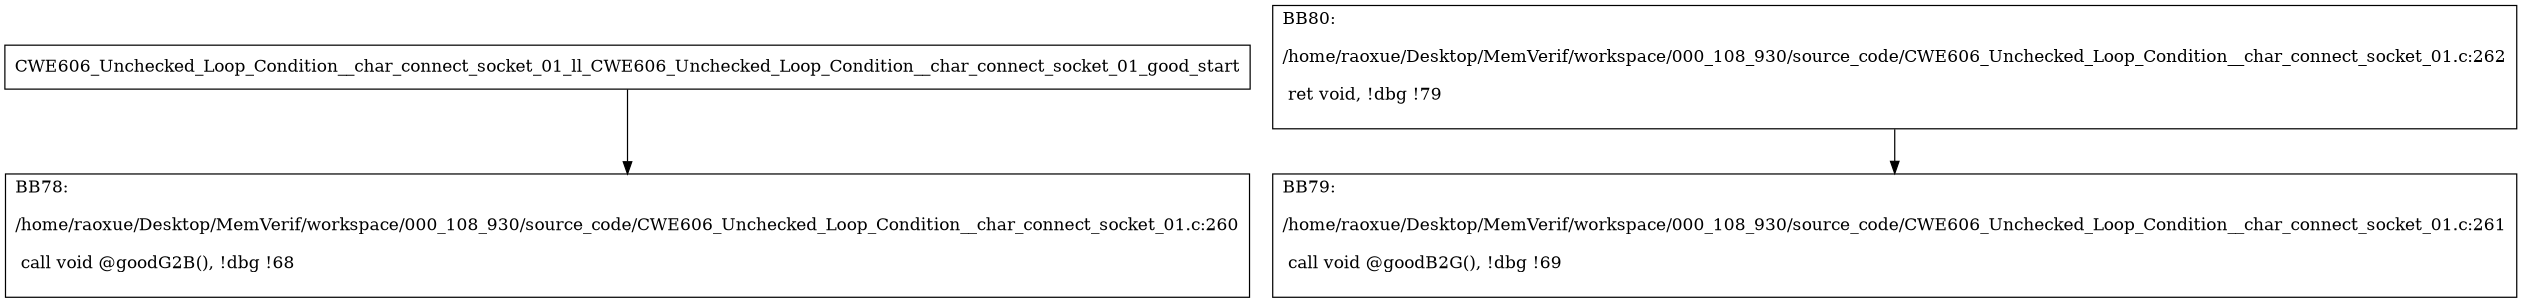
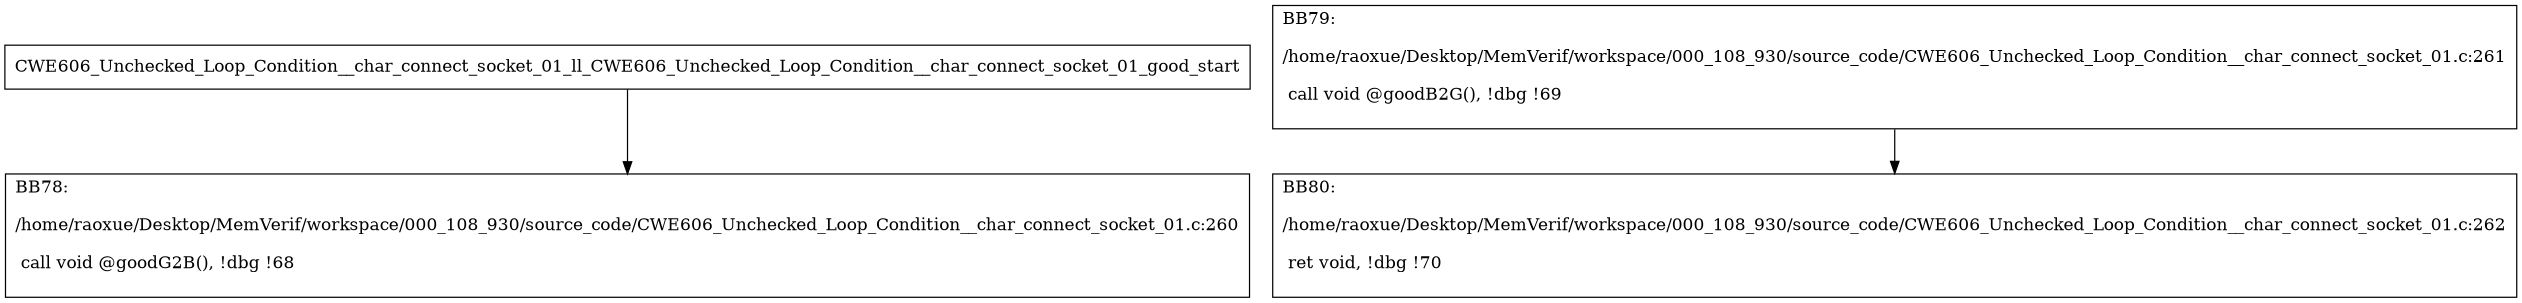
(1362, 95) -> (1362, 263)
(1895, 145) -> (1895, 145)
